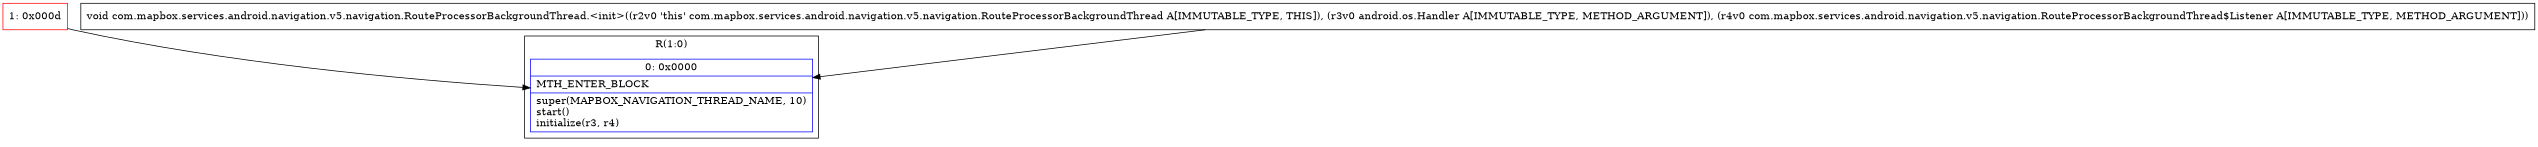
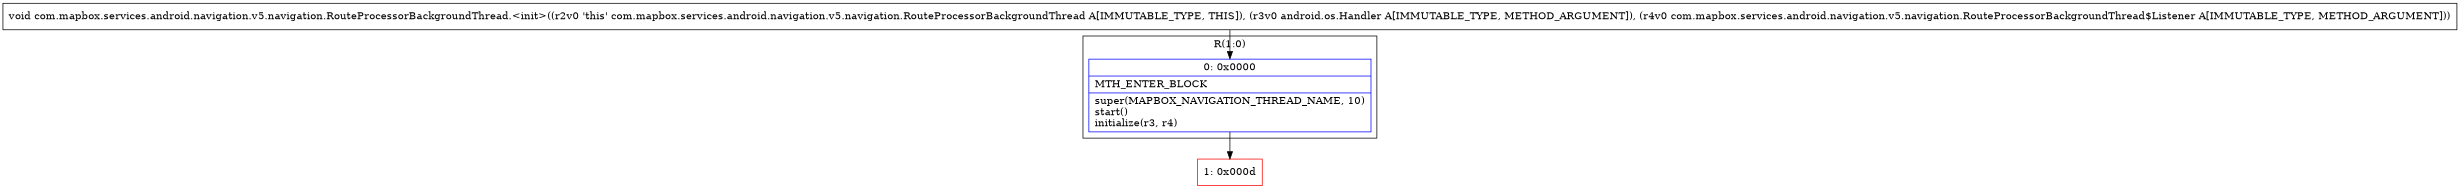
(294, 66) -> (1230, 143)
